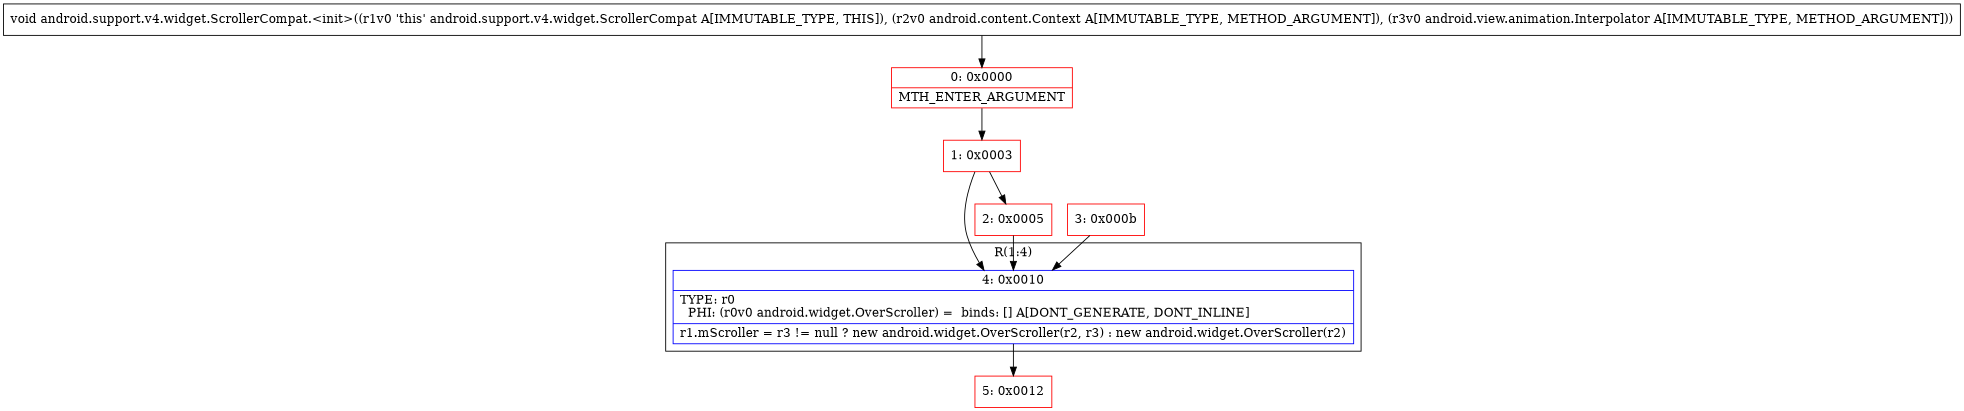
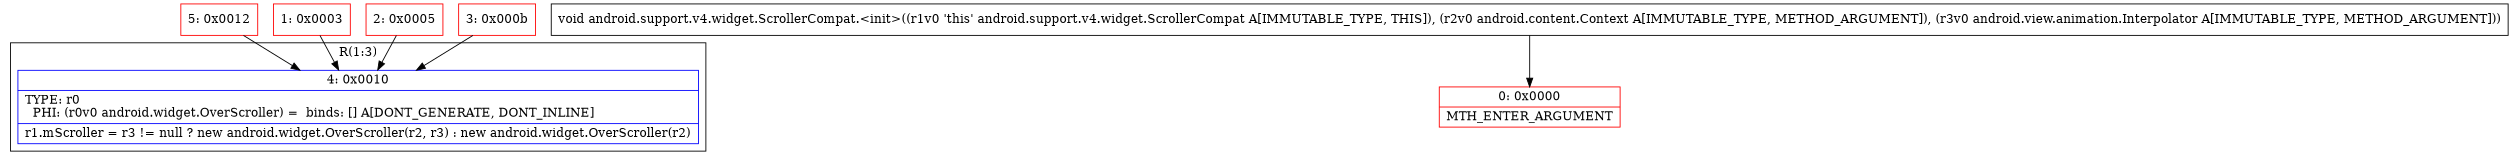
(982, 120) -> none
(996, 184) -> none
(1013, 253) -> (358, 53)
(1013, 357) -> (268, 51)
